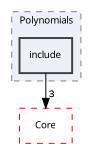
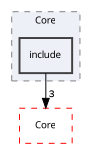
(46, 21) -> (46, 21)
